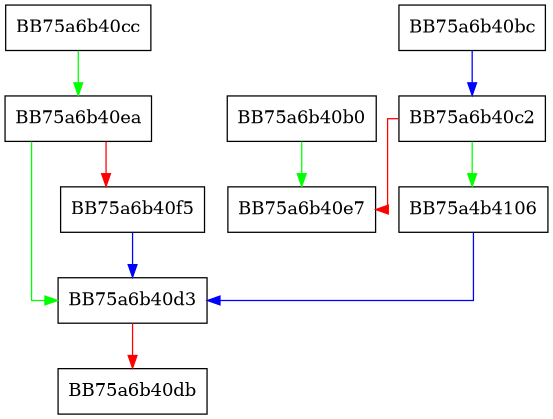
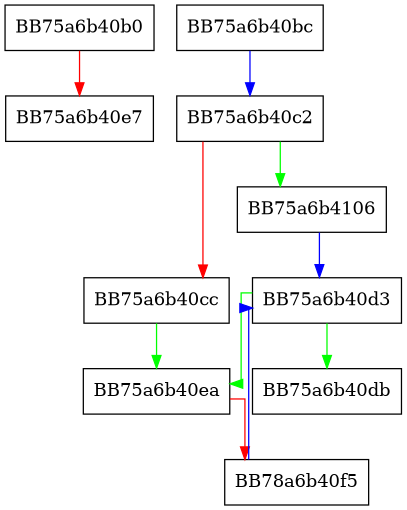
(302, 158) -> (80, 67)
(388, 159) -> (203, 203)
(133, 210) -> (297, 482)
(473, 210) -> (312, 210)
(32, 228) -> (241, 333)
(133, 339) -> (327, 339)
